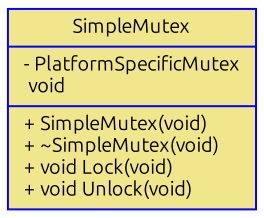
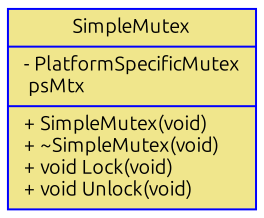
(46, 86) -> (55, 86)
